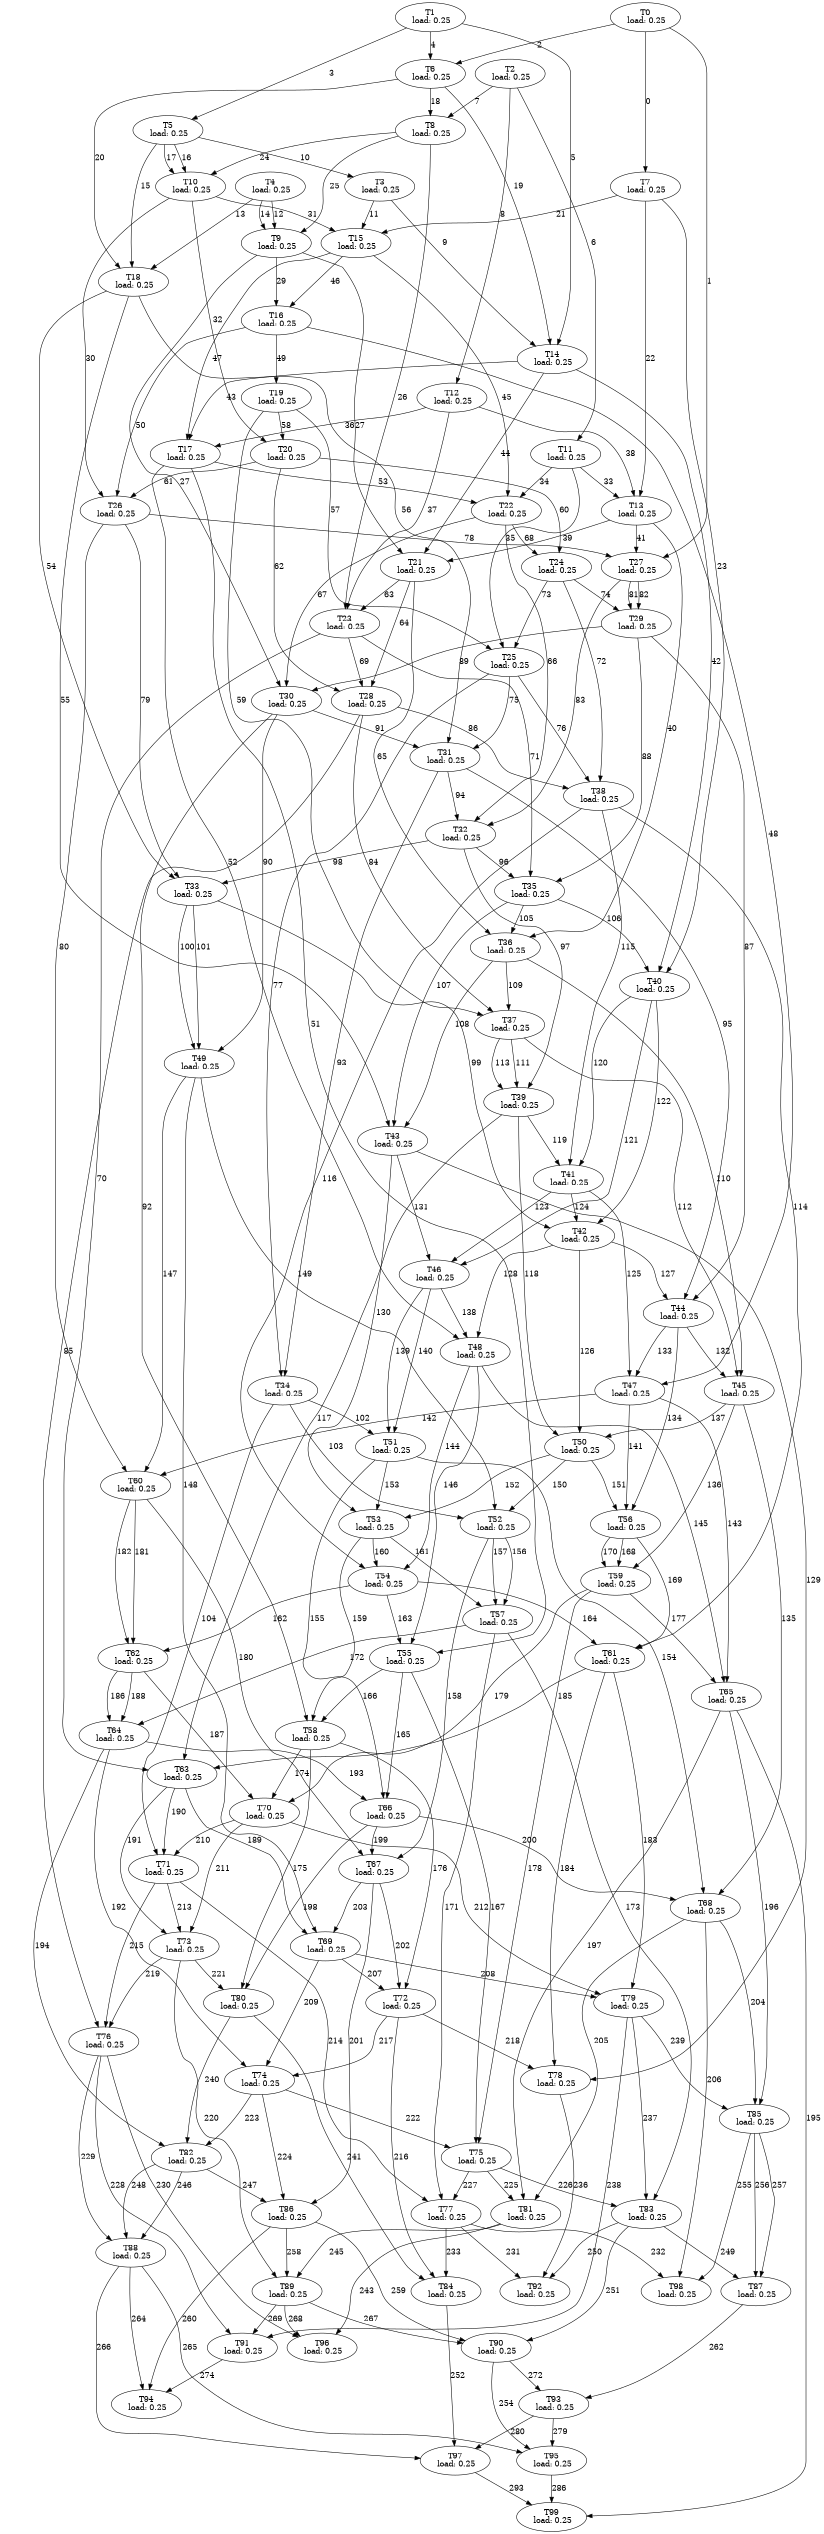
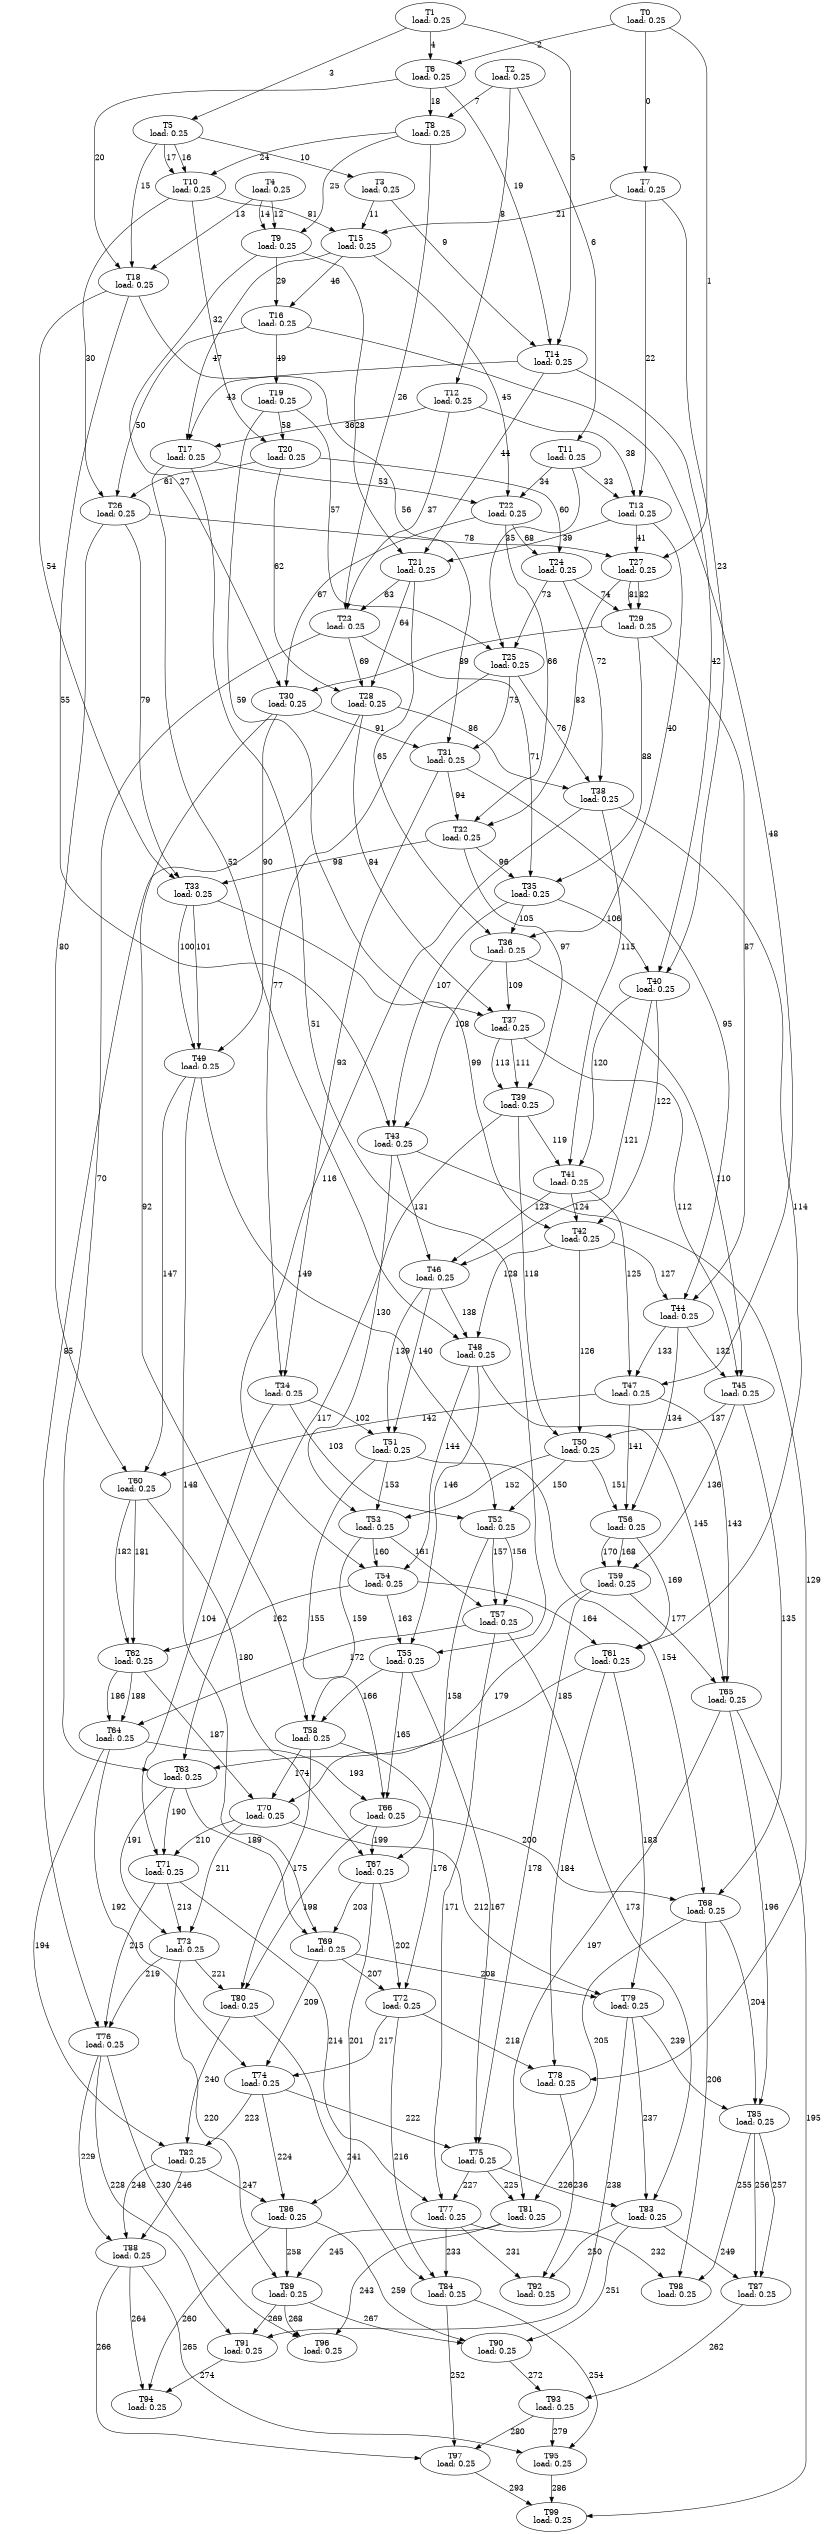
(313, 215) -> (313, 215)
(360, 426) -> (360, 426)
(495, 2410) -> (568, 2353)
